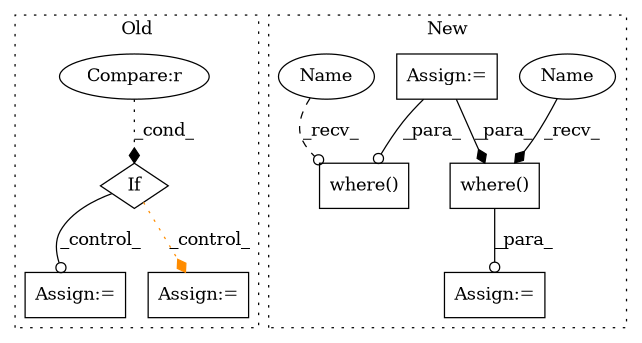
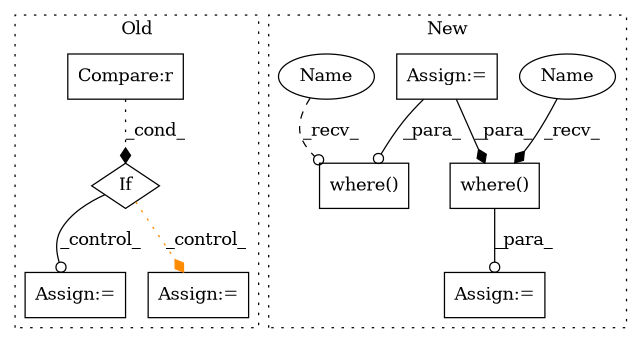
(134, 77) -> (126, 77)
